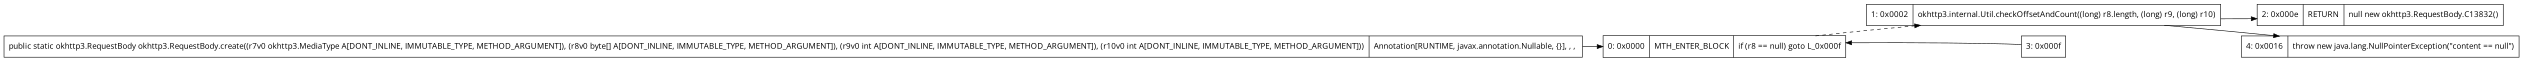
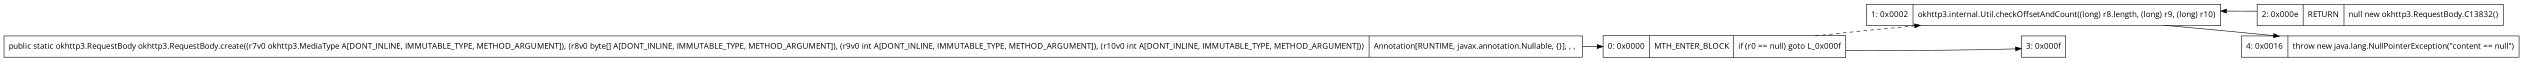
(2236, 19) -> (2242, 11)
(1937, 43) -> (1931, 50)
(1790, 46) -> (1790, 46)
